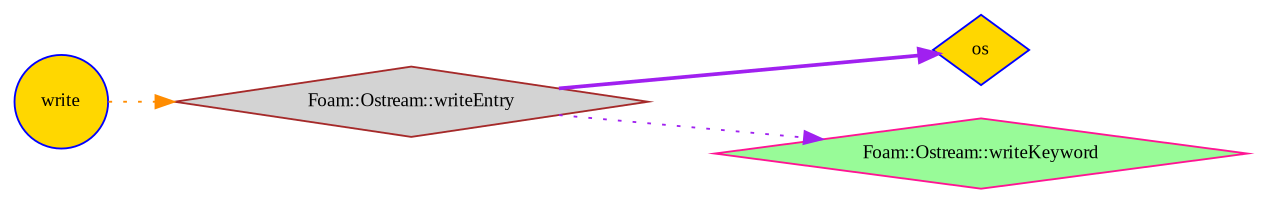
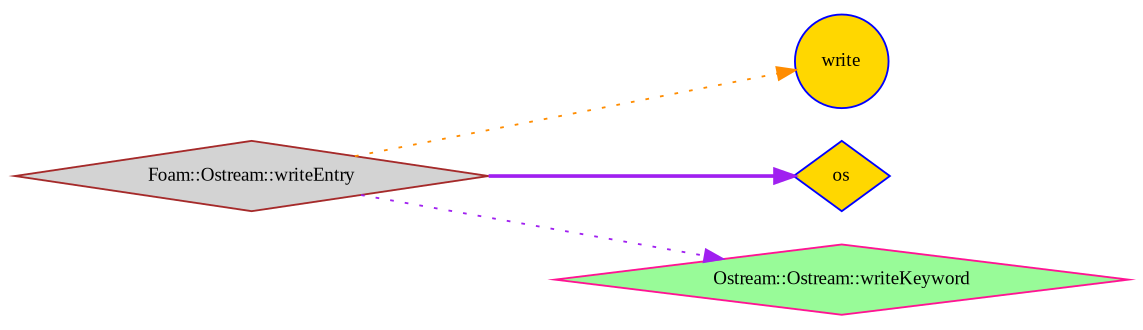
(132, 102) -> (566, 115)
(981, 154) -> (842, 280)
